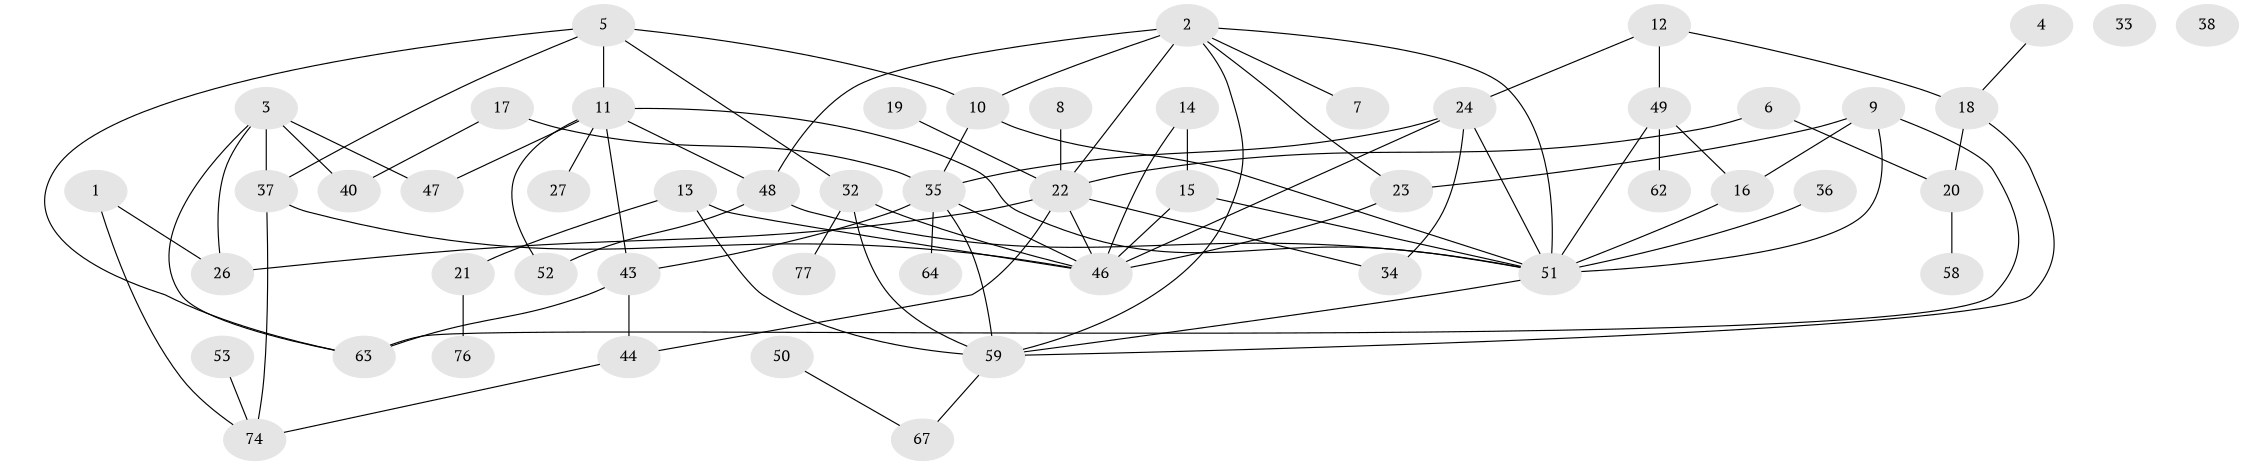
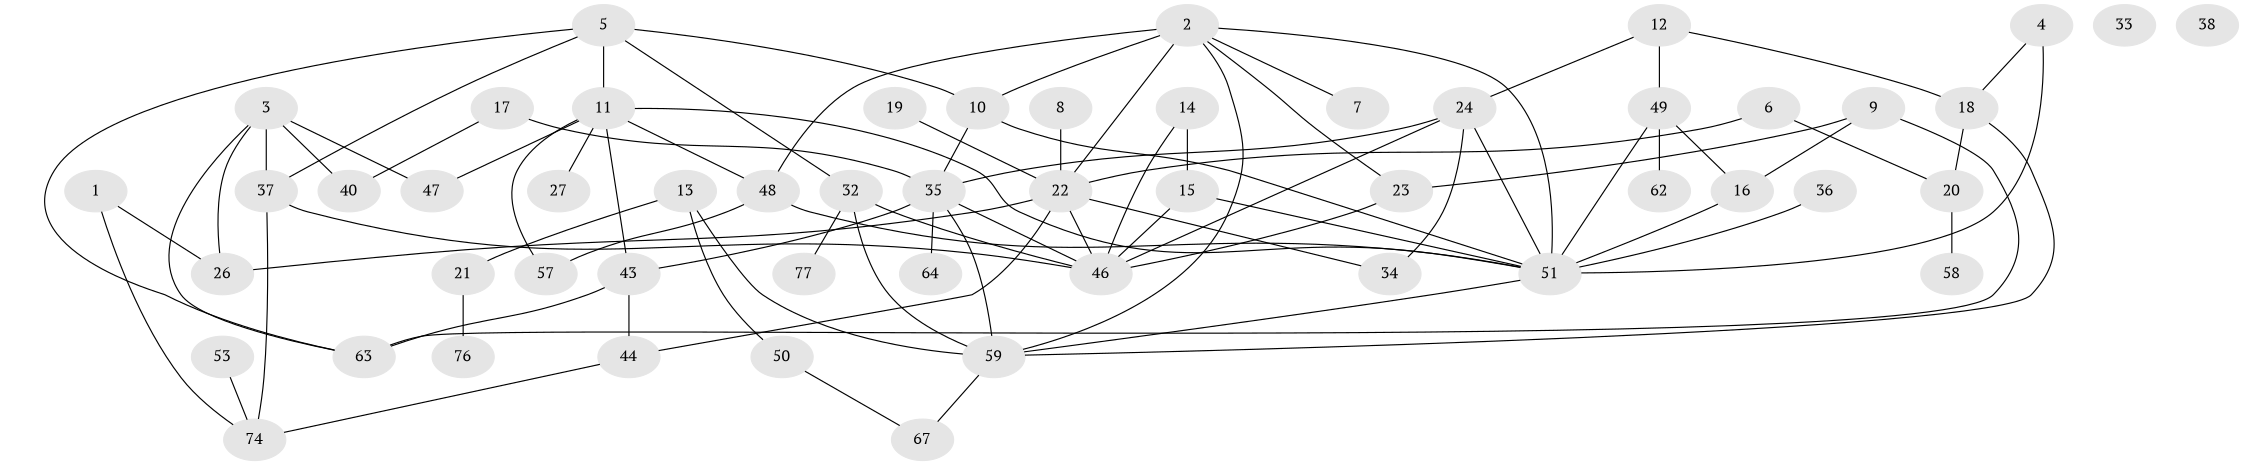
(889, 240) -> (716, 282)
(1771, 250) -> (1880, 251)
(546, 274) -> (546, 274)
